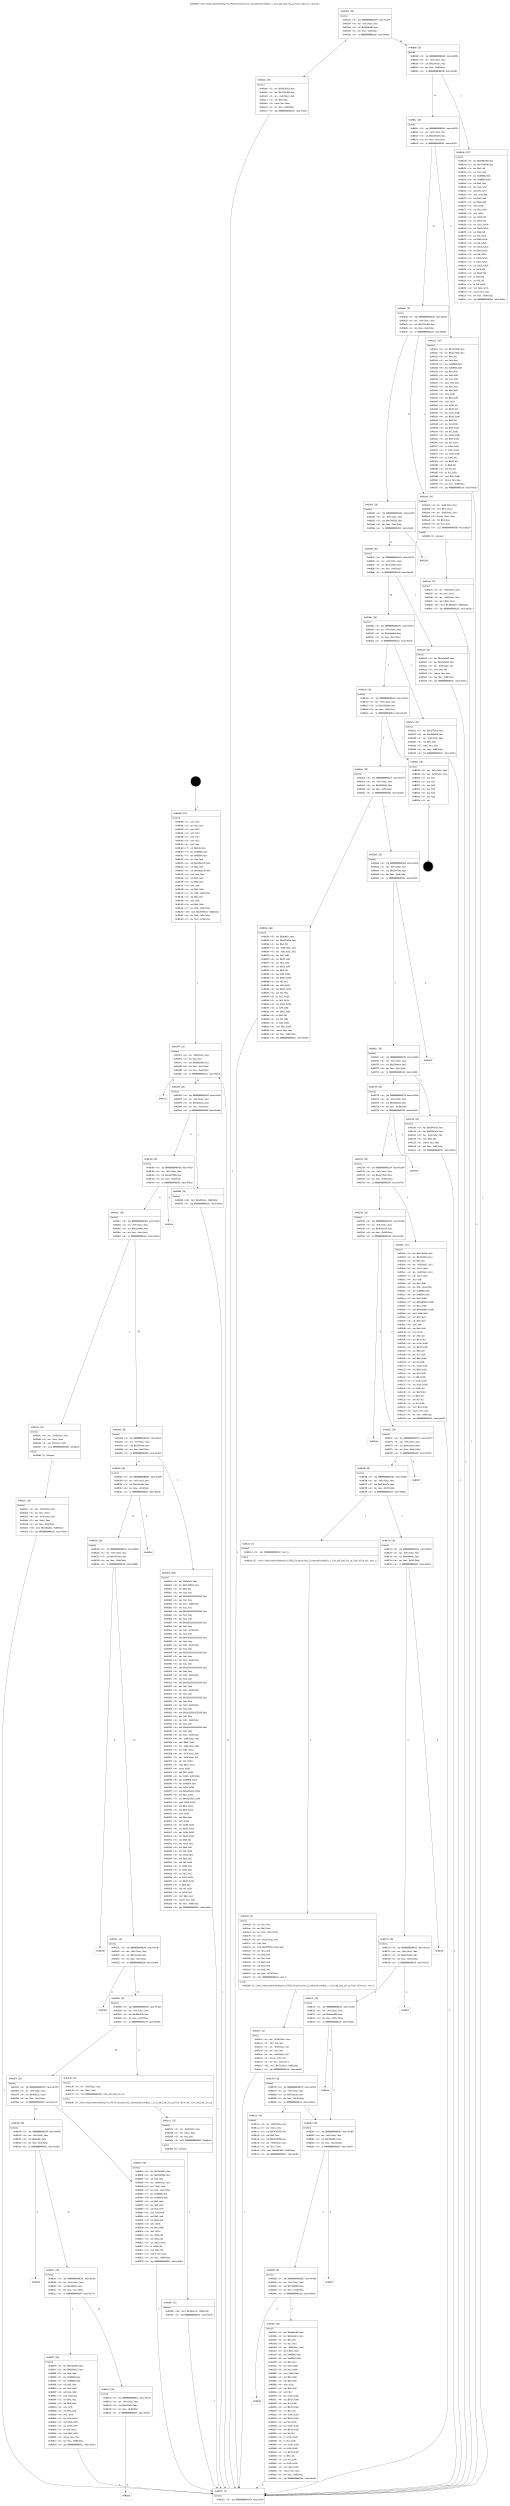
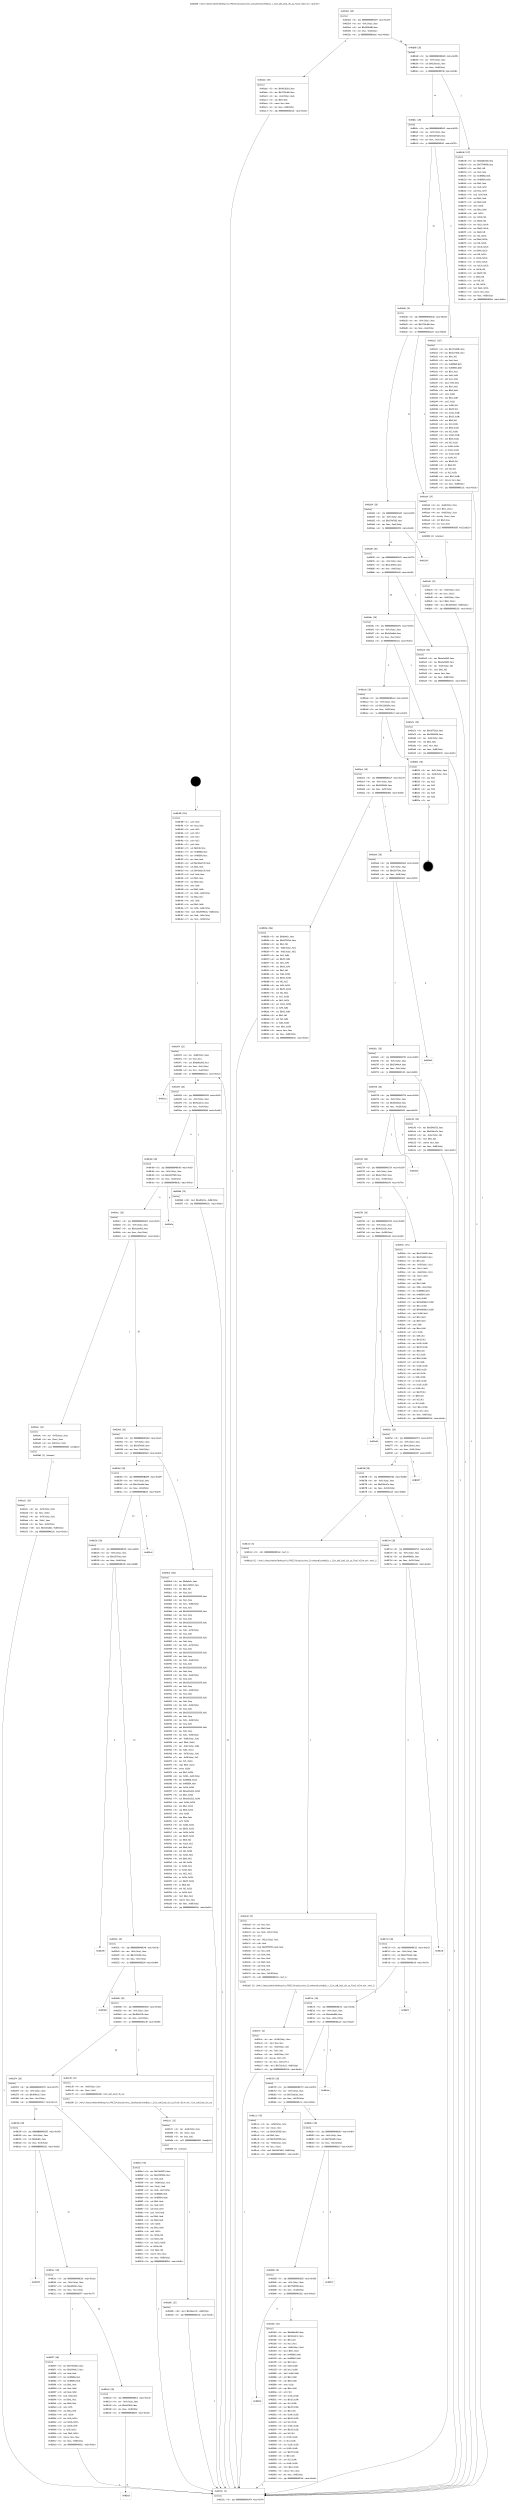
(333, 2072) -> (314, 2050)
